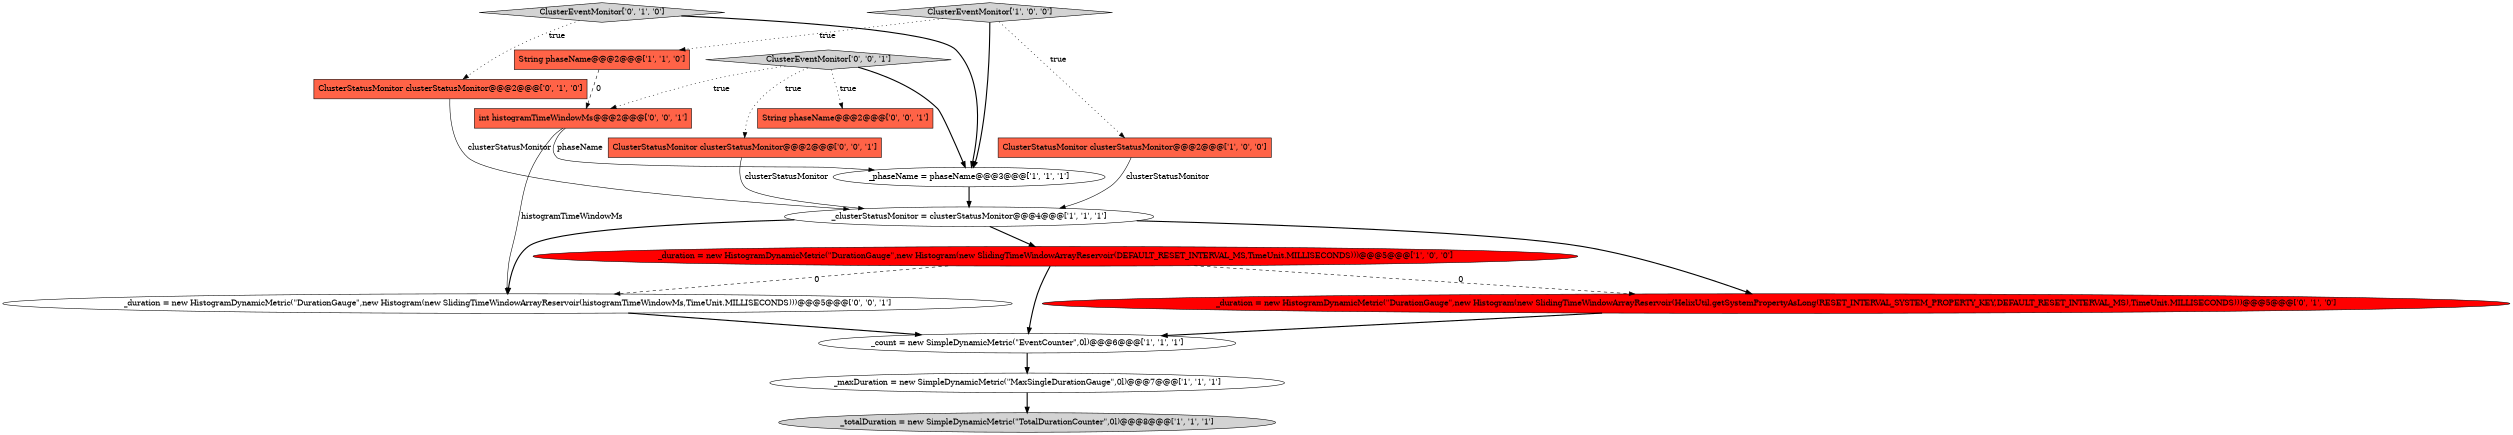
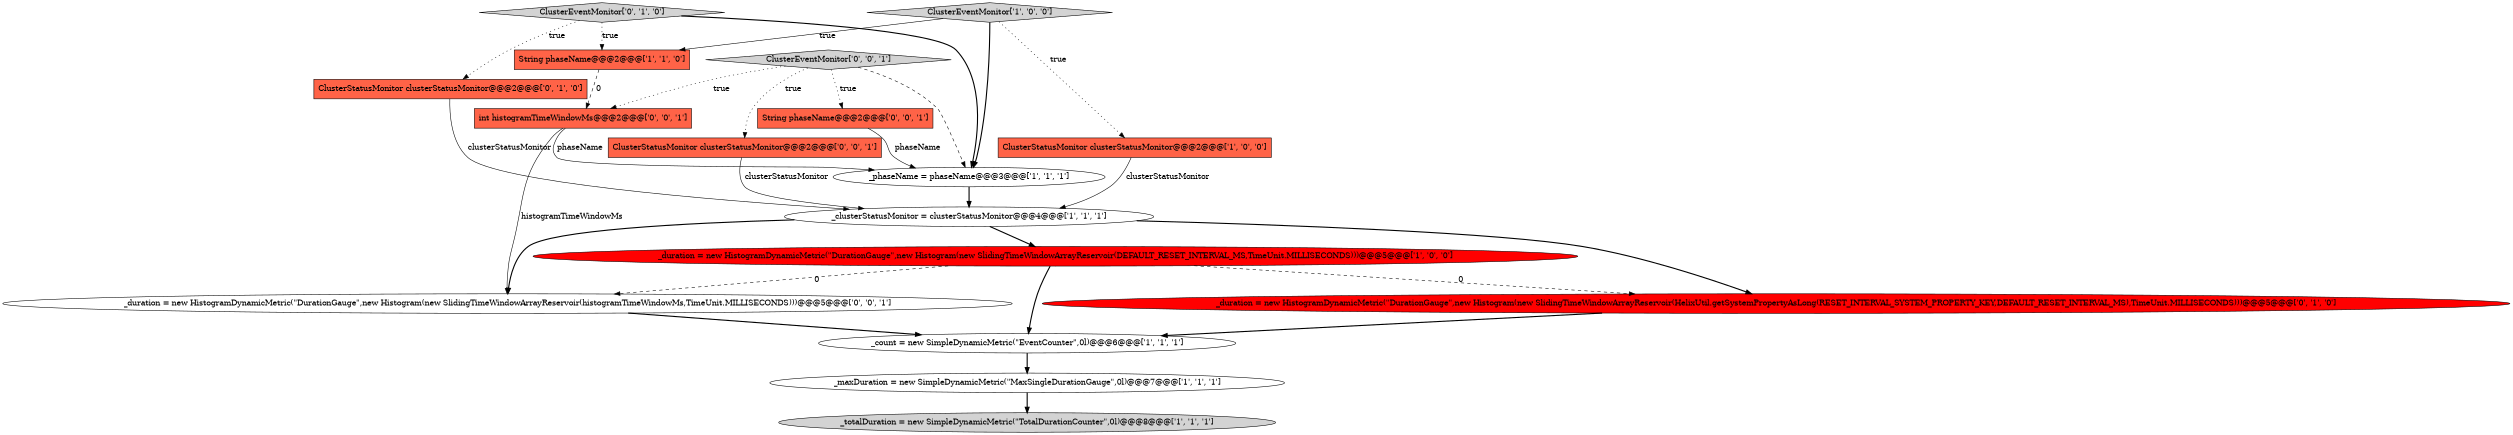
none -> (602, 33)
(814, 34) -> (814, 34)
(926, 99) -> (926, 99)
none -> (888, 148)
